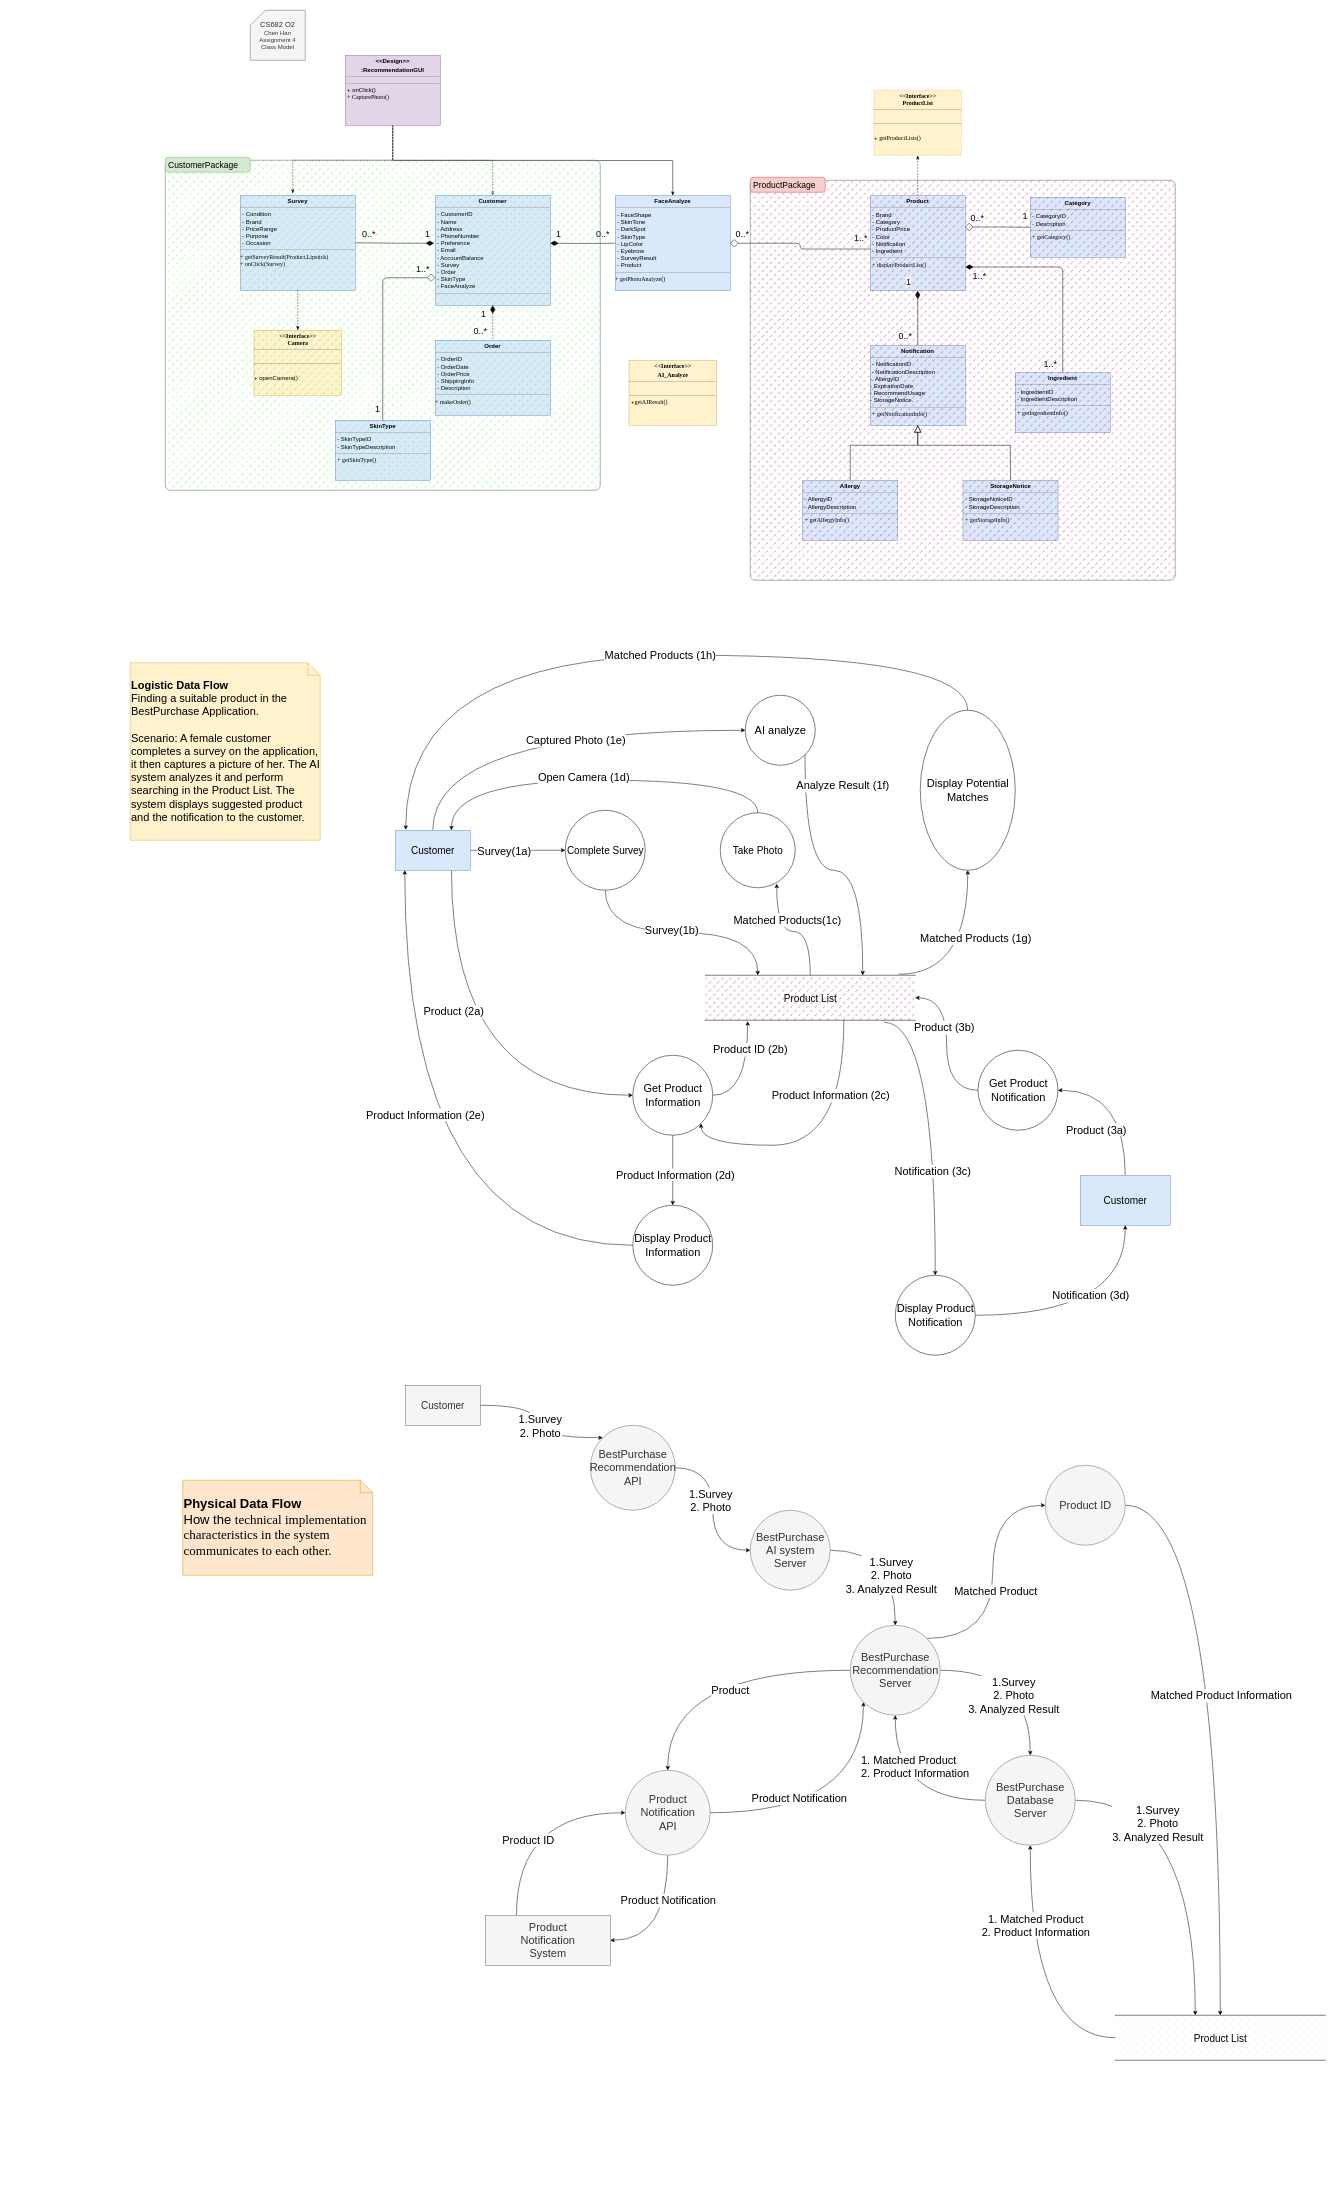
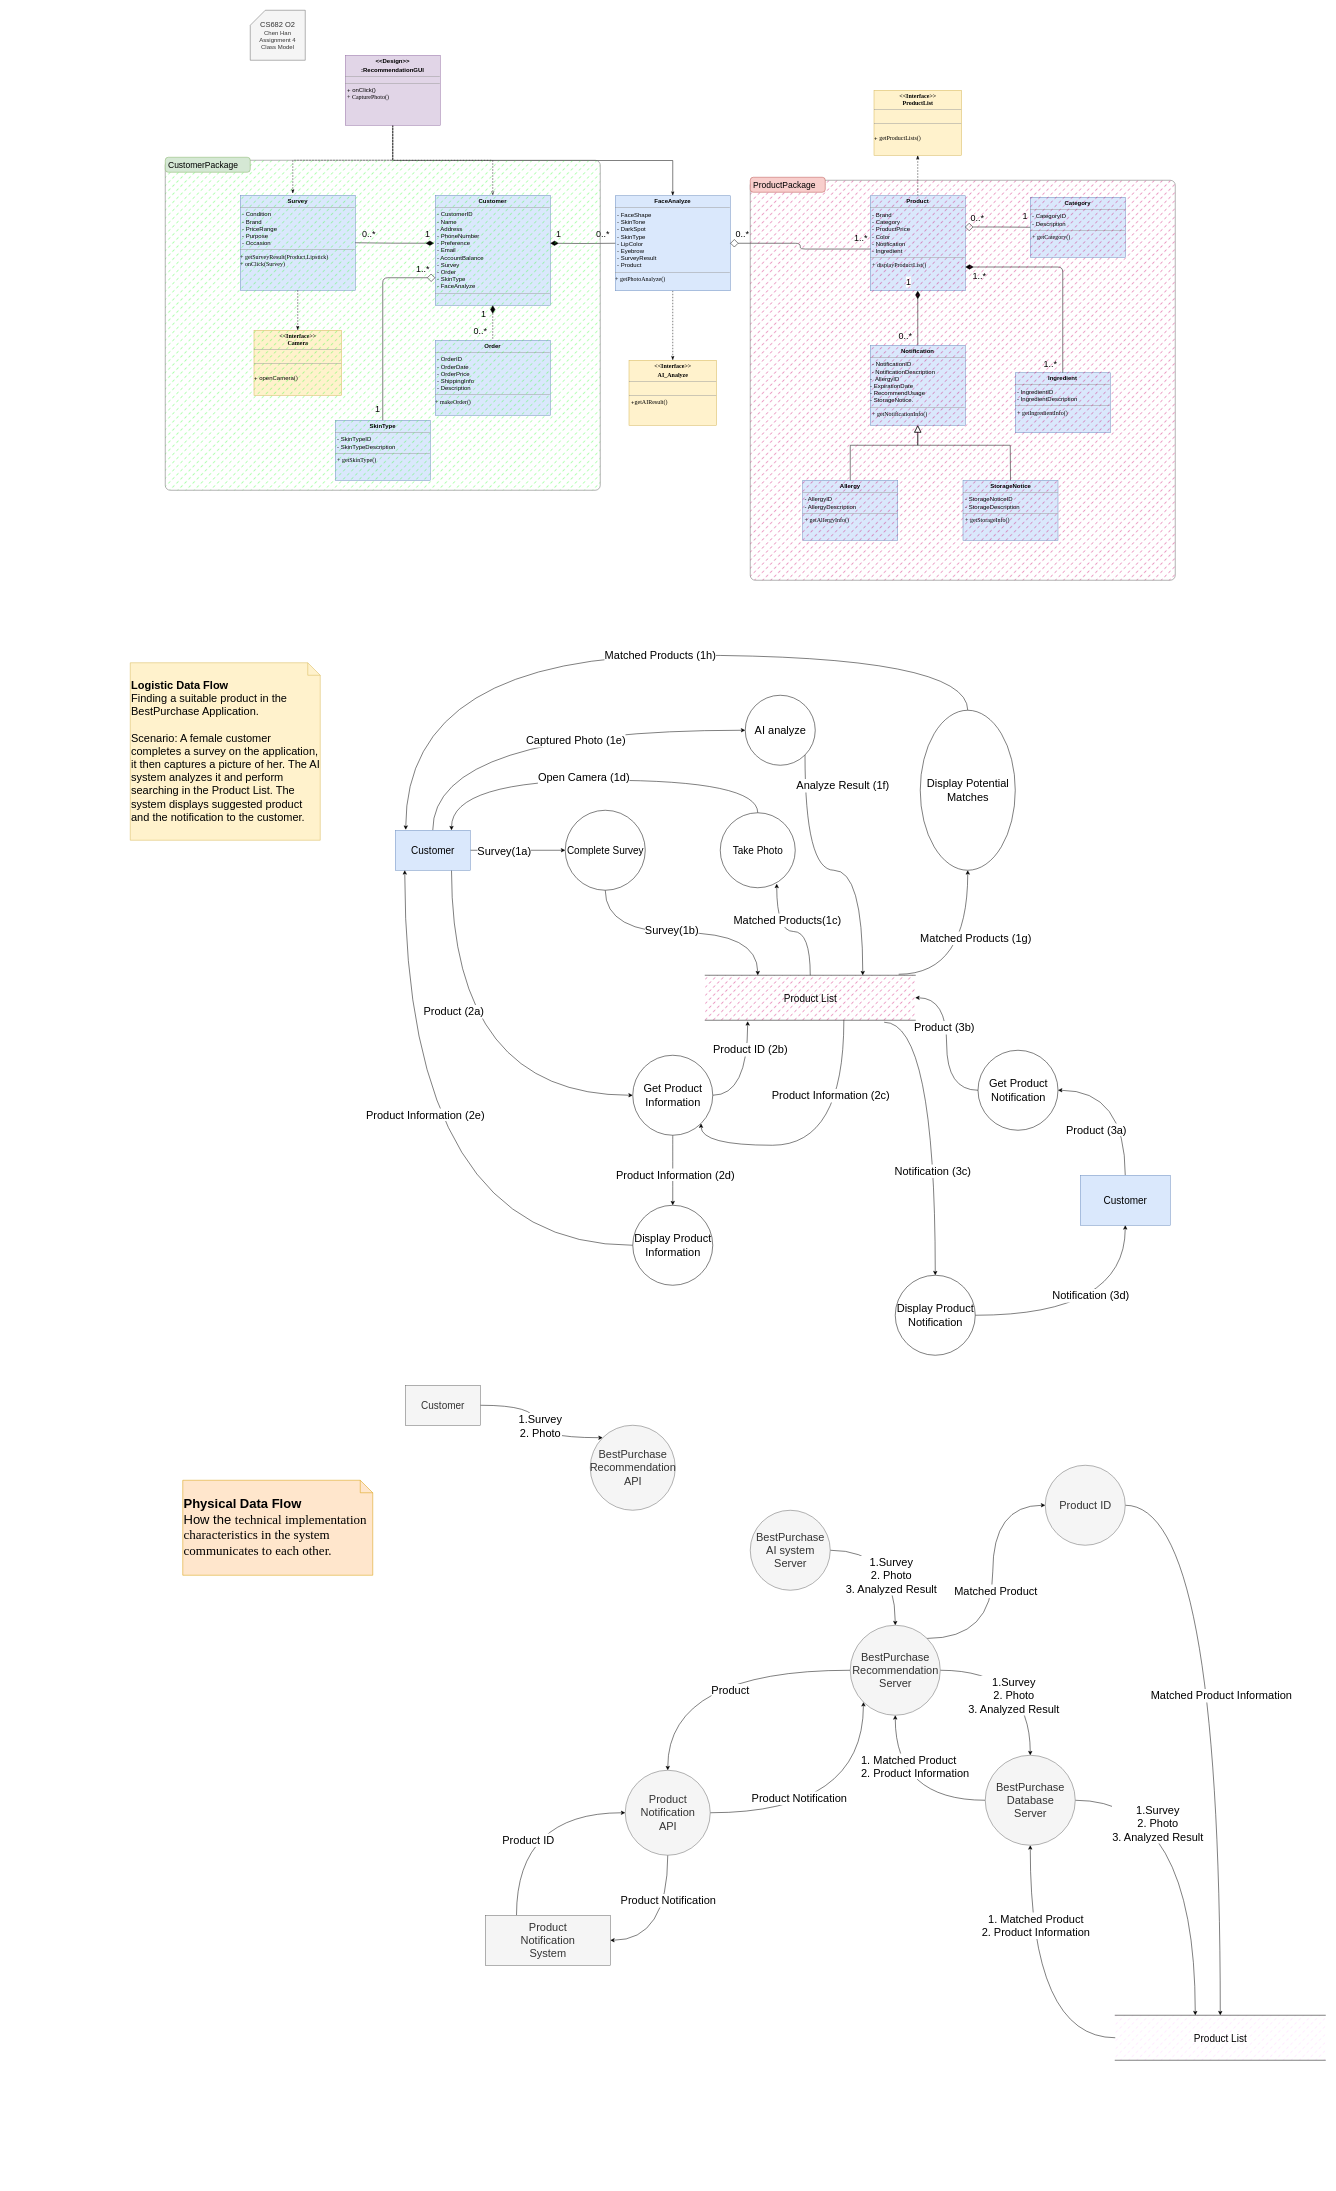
(918, 123) -> (918, 123)
none -> (673, 355)
(712, 1499) -> none
